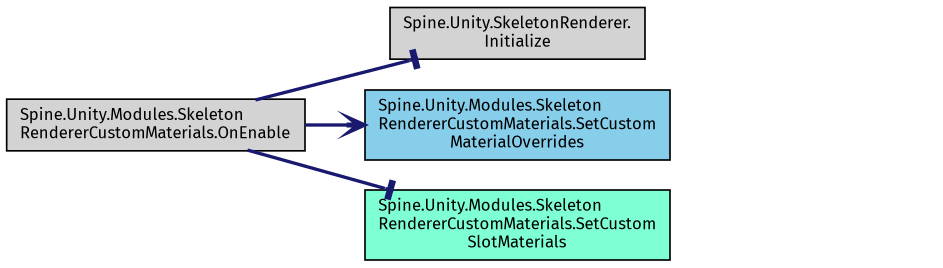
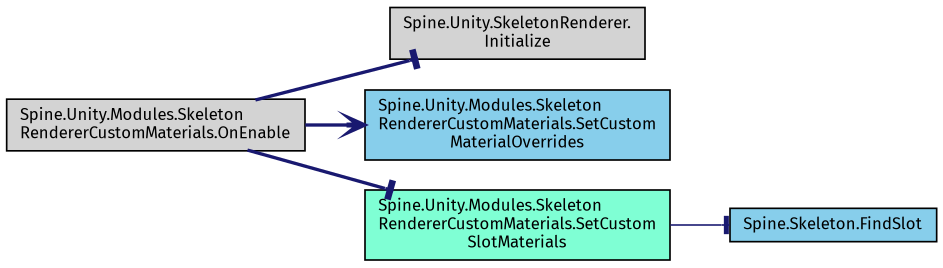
none -> (833, 225)
